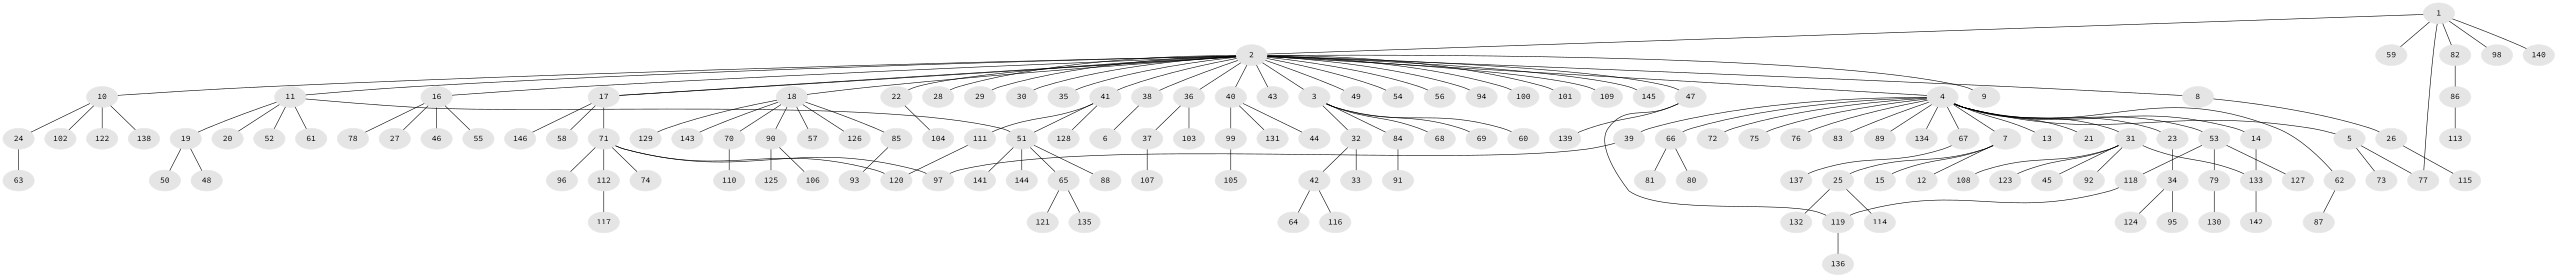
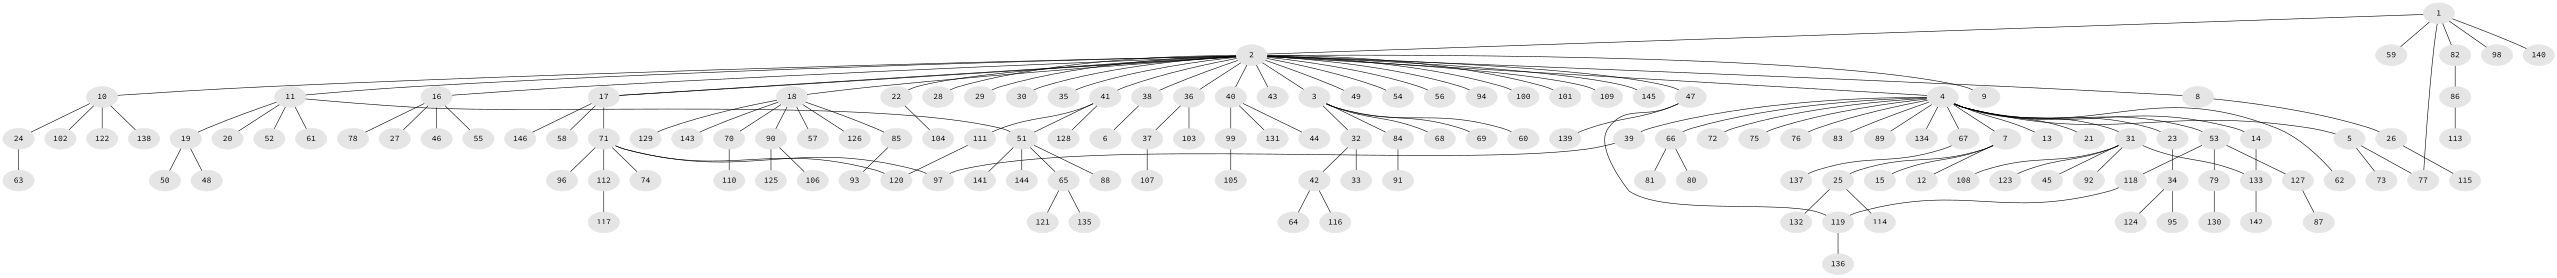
(2329, 201) -> (2308, 201)
